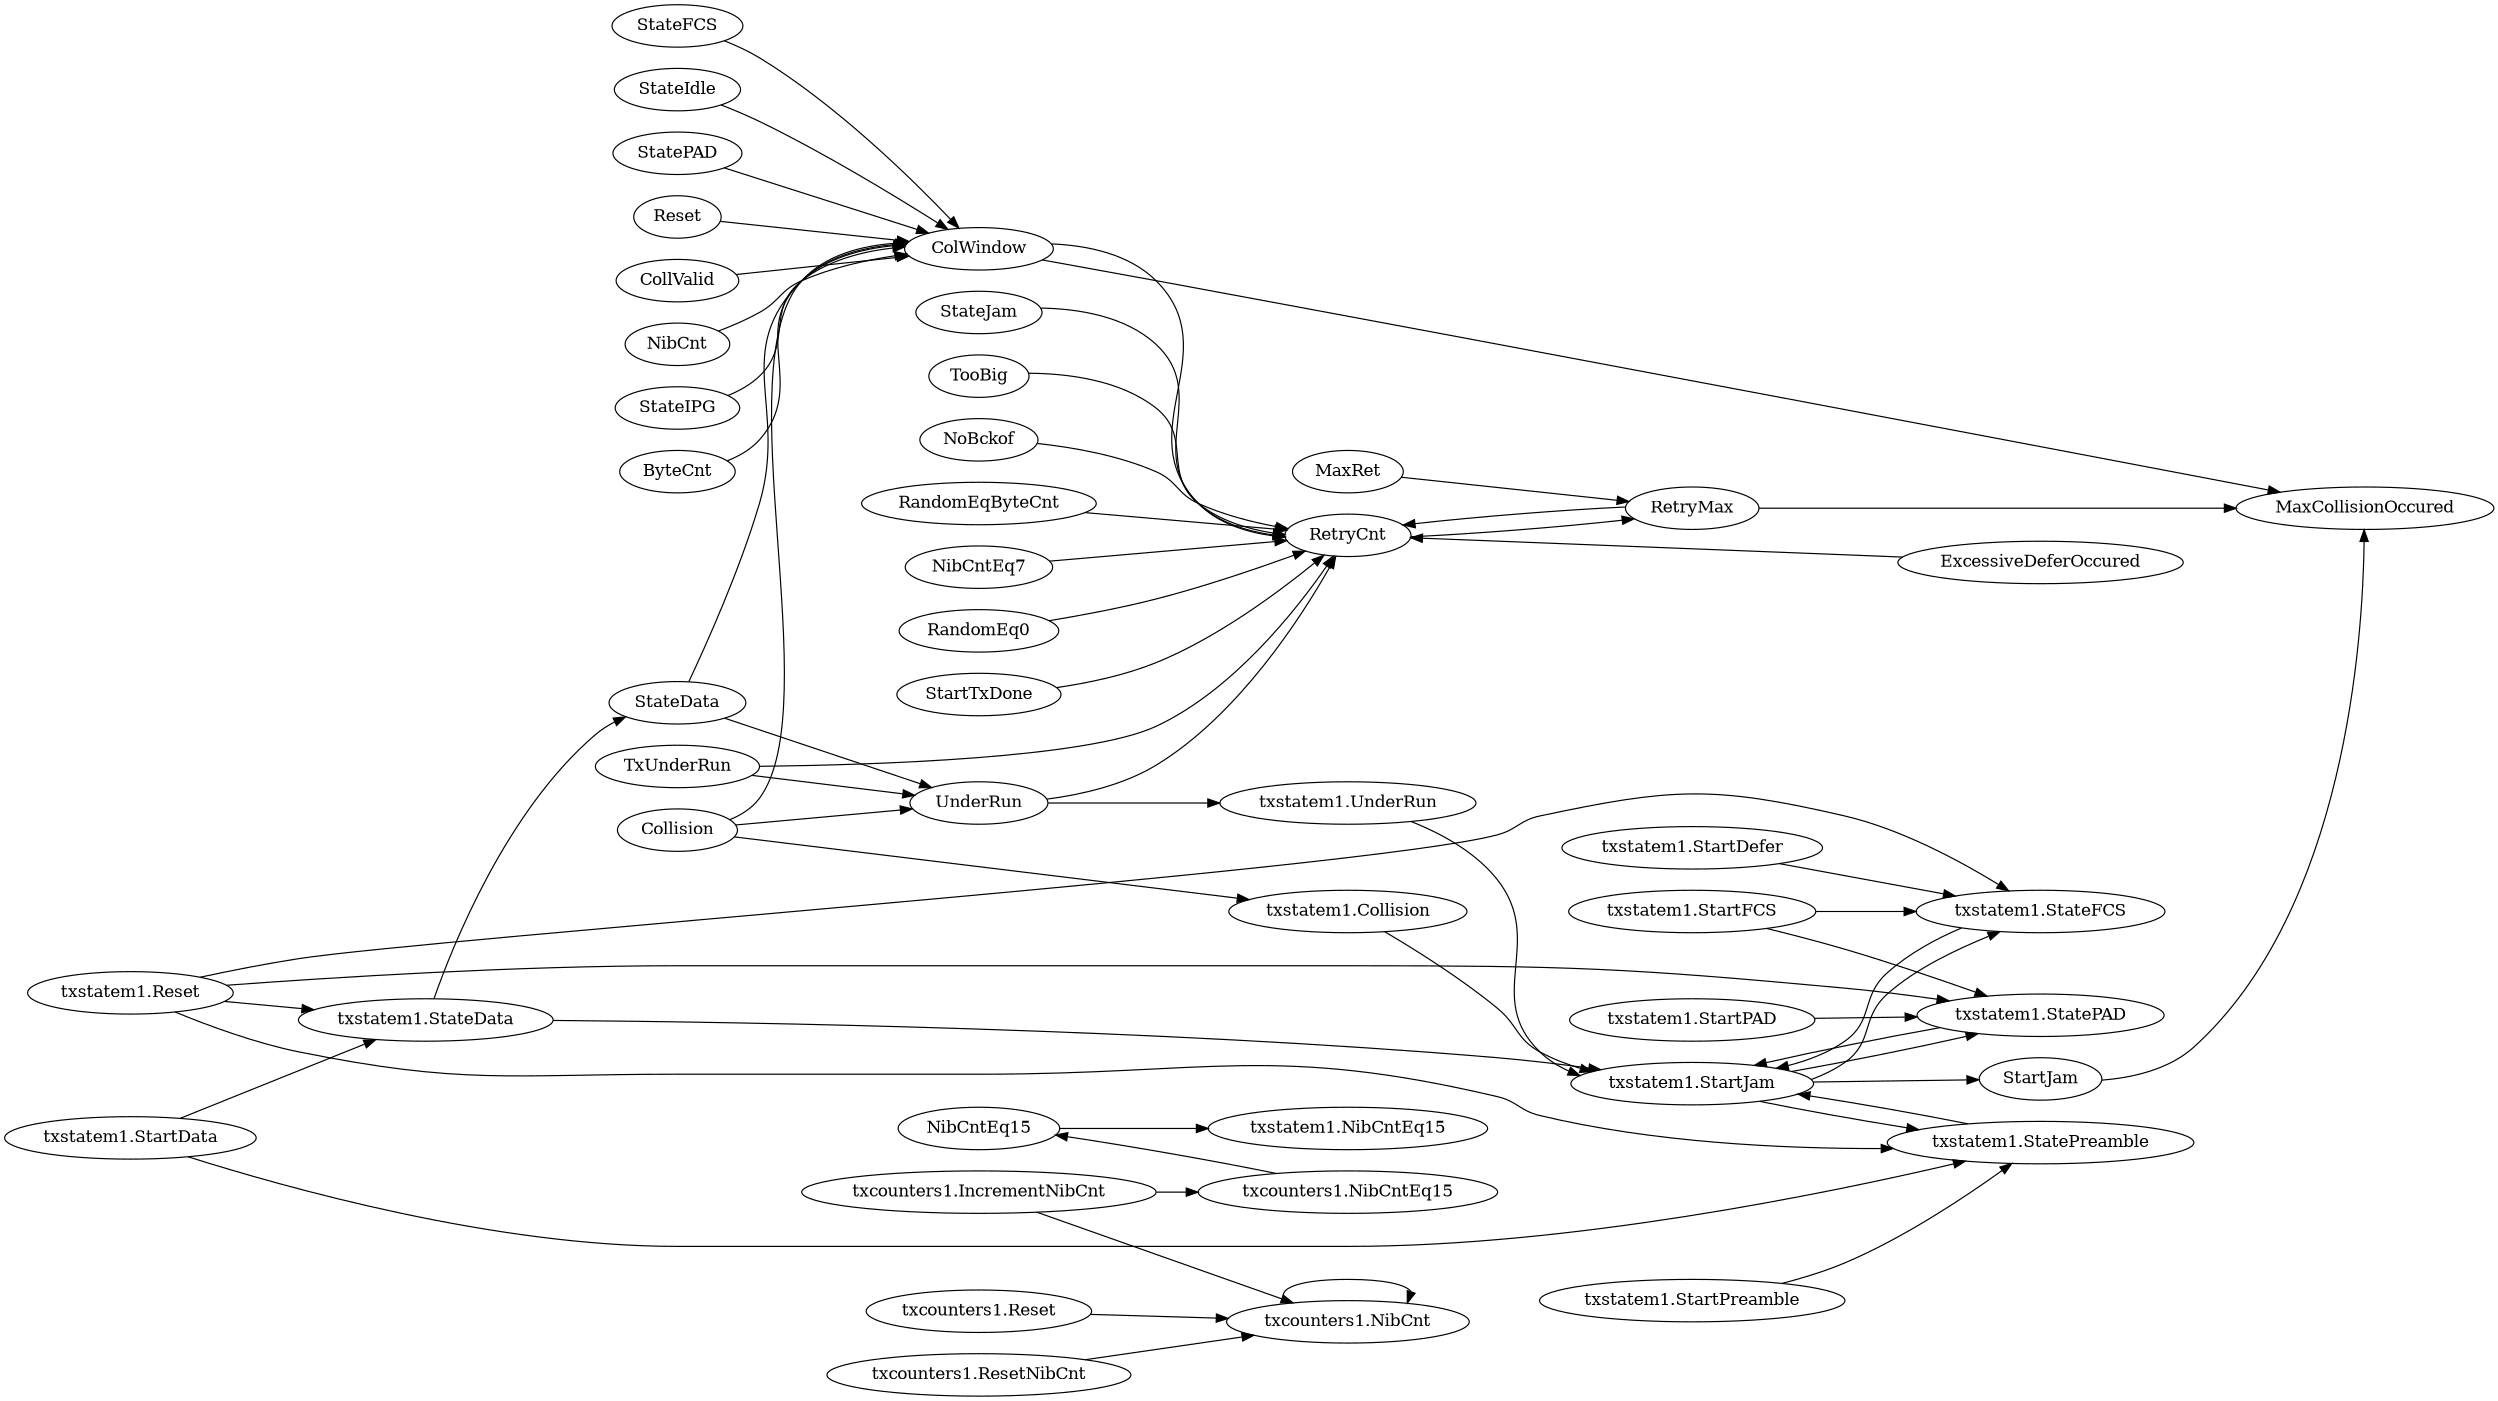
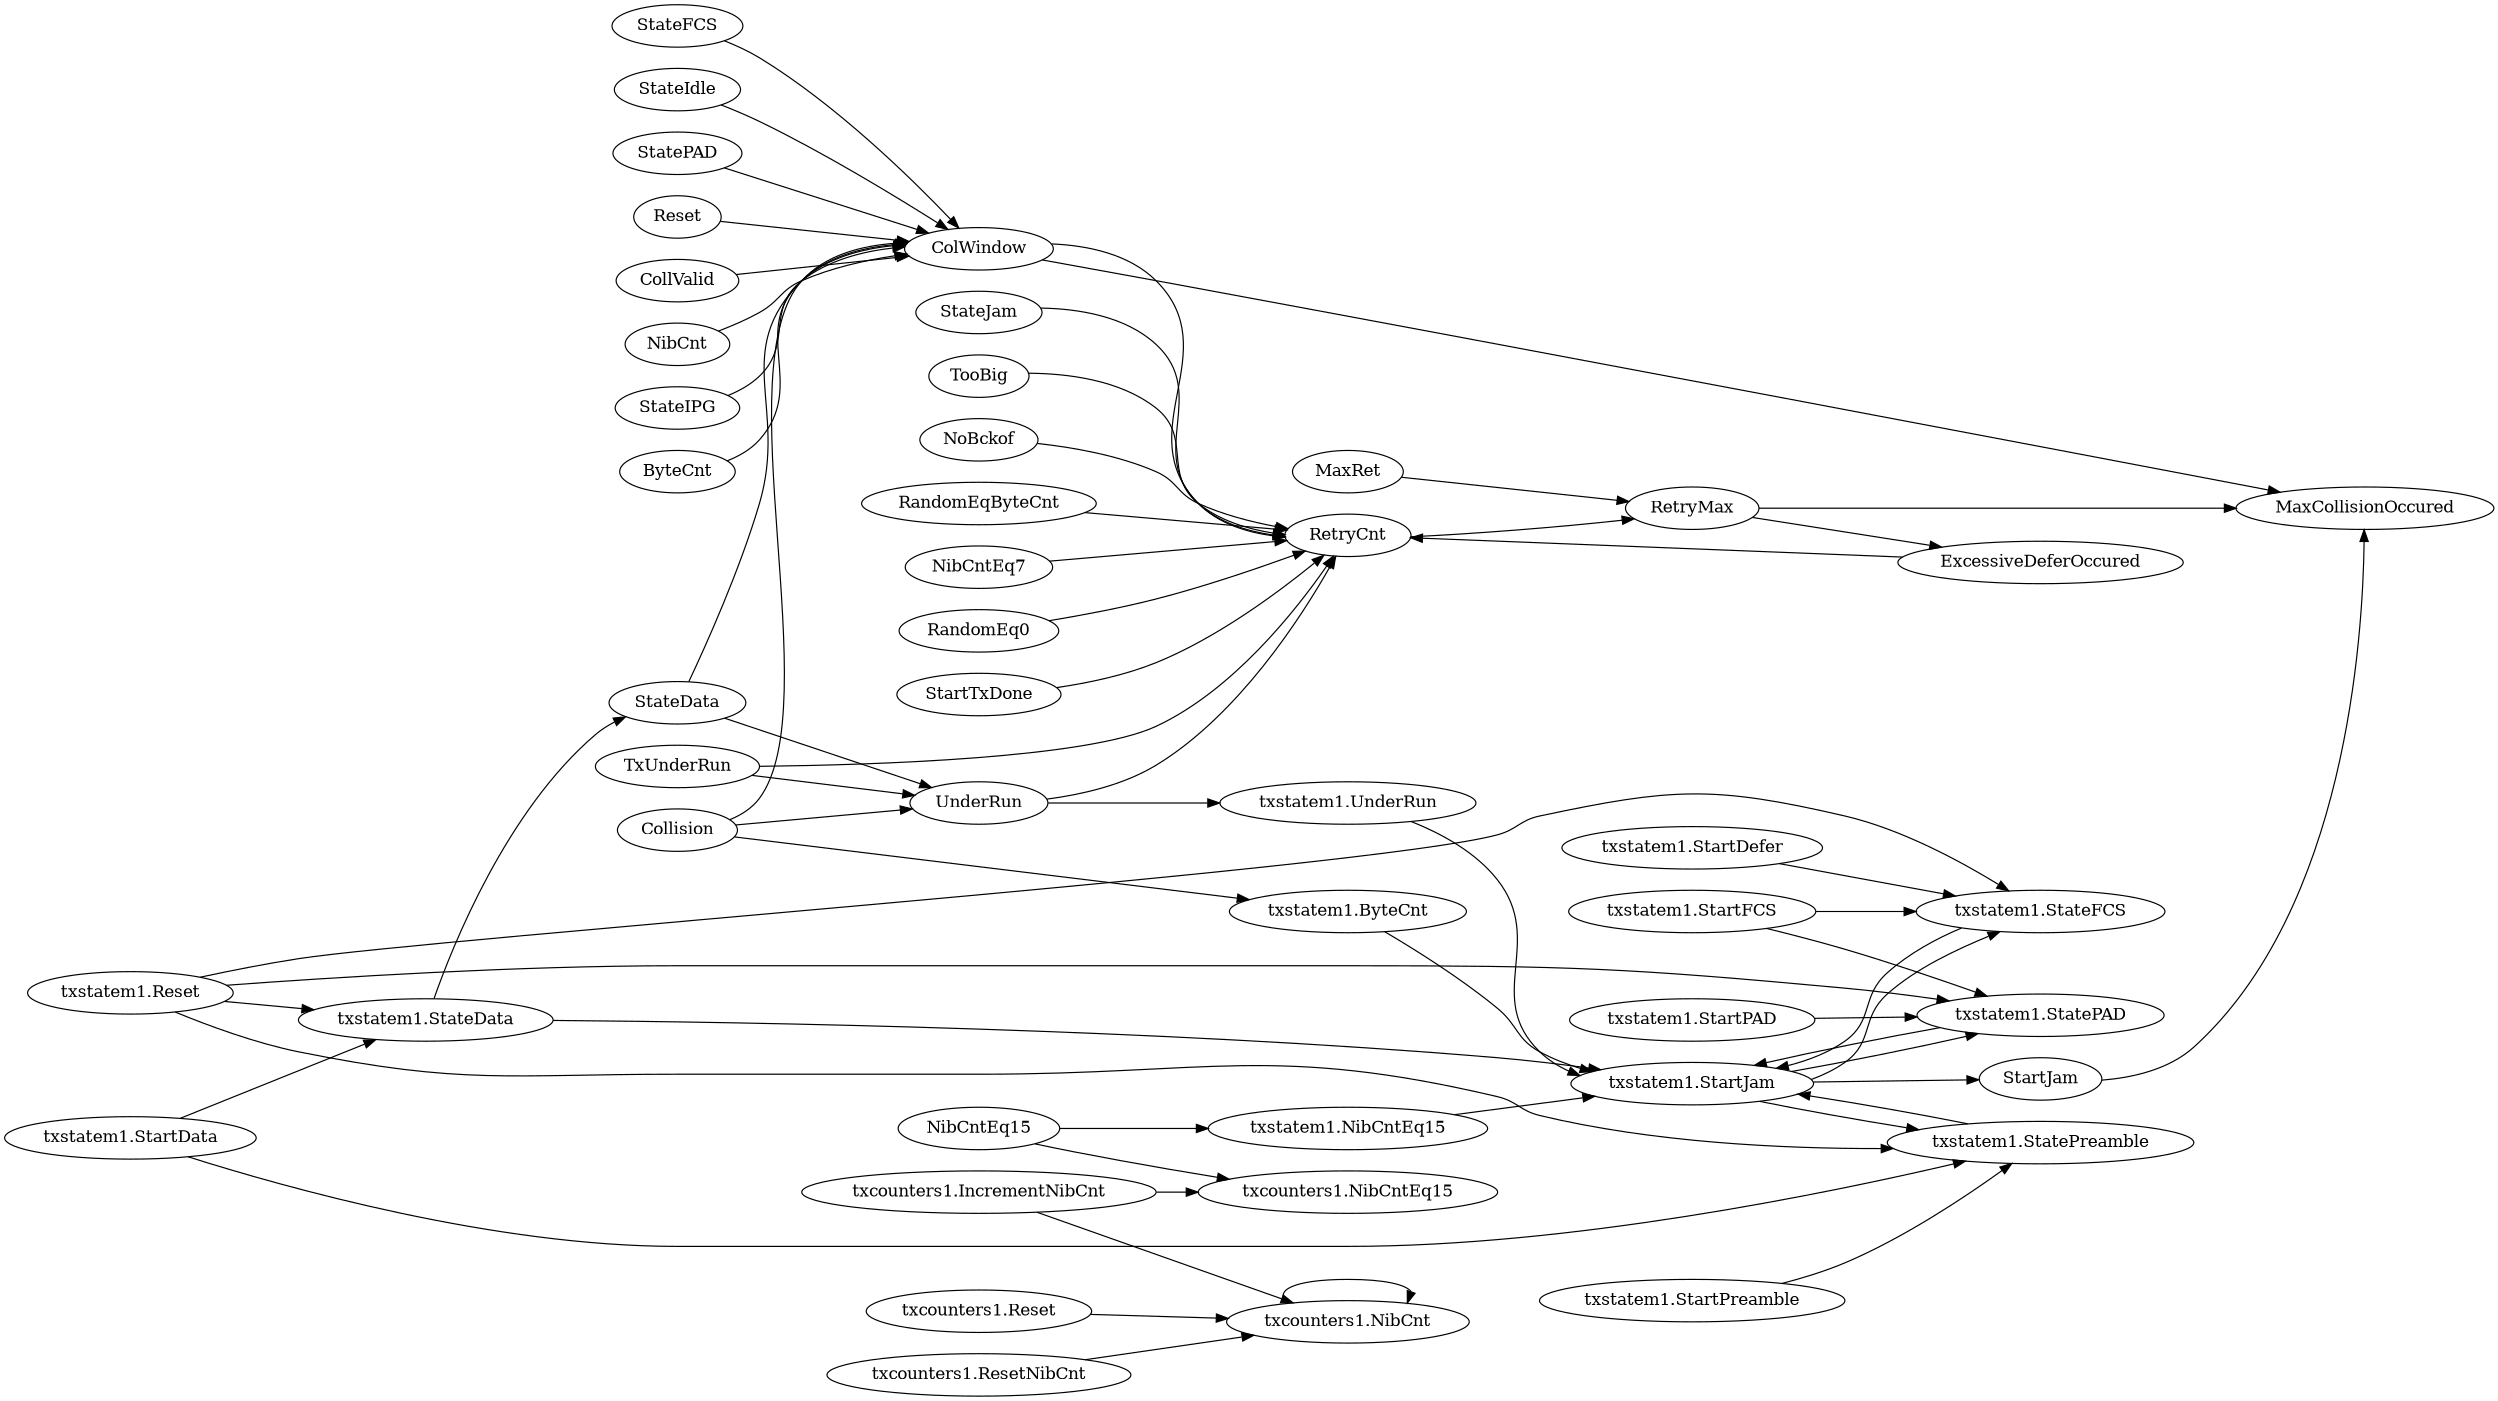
(1520, 514) -> (1841, 531)
(1348, 911) -> (1348, 911)
none -> (1506, 1108)
(1172, 1154) -> (1126, 1162)
